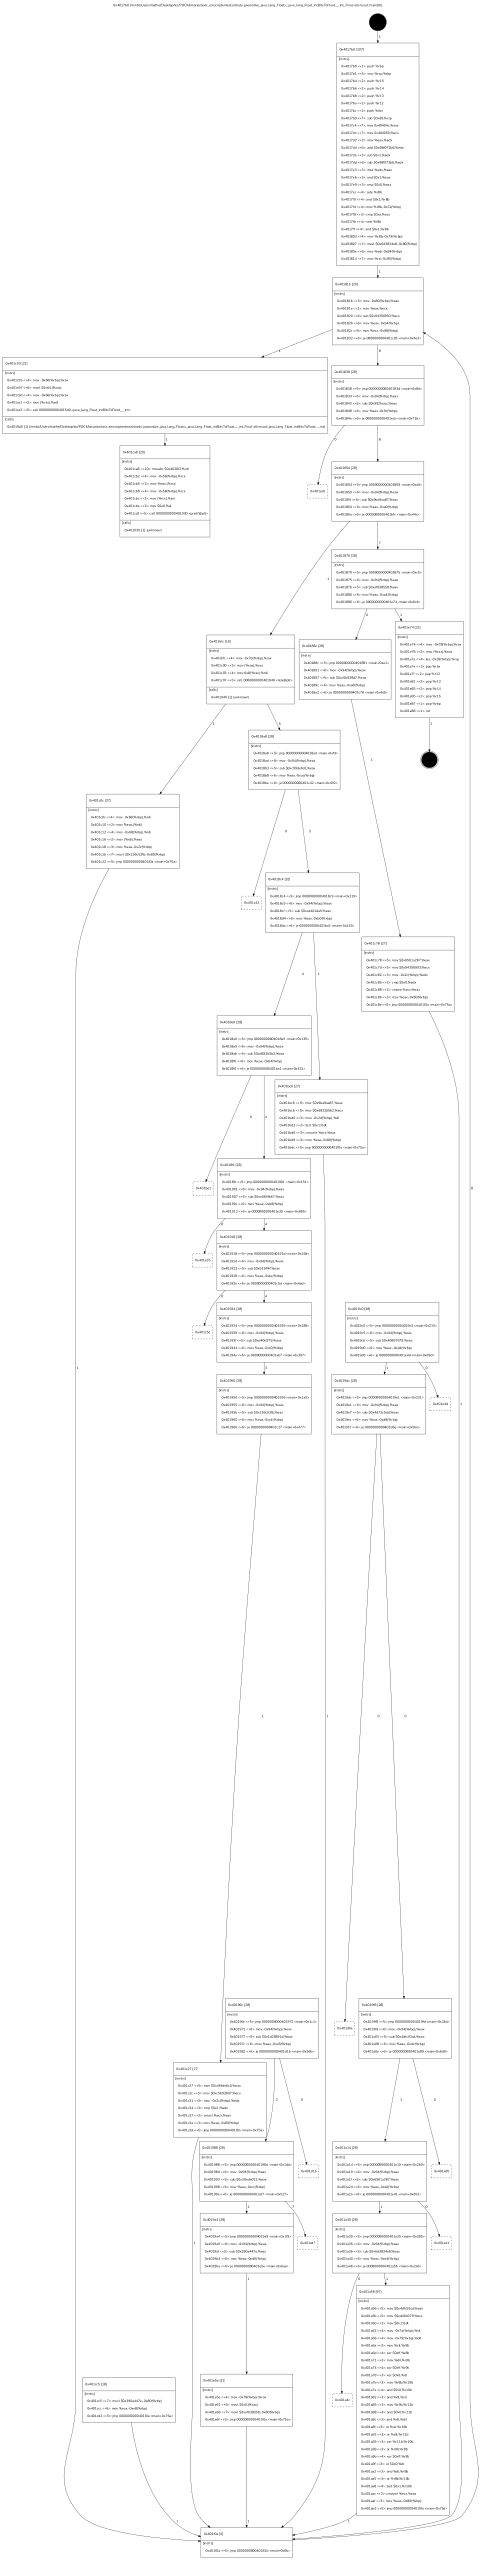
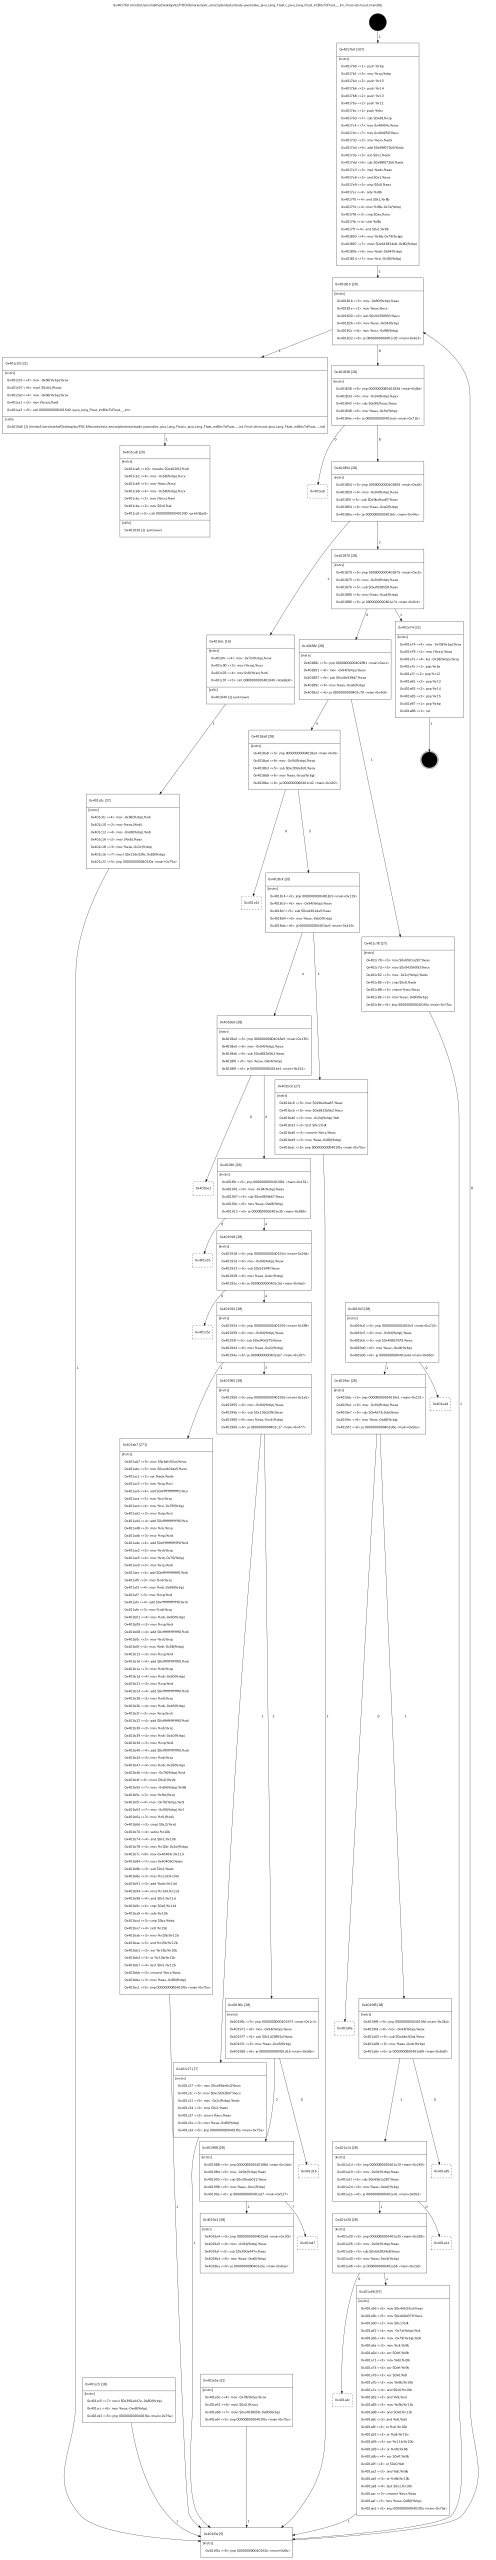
(273, 716) -> (320, 714)
none -> (268, 1715)
none -> (166, 1716)
(405, 1716) -> (405, 1716)
(247, 2322) -> none
